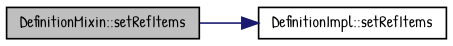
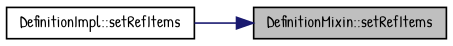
(221, 23) -> (215, 23)
